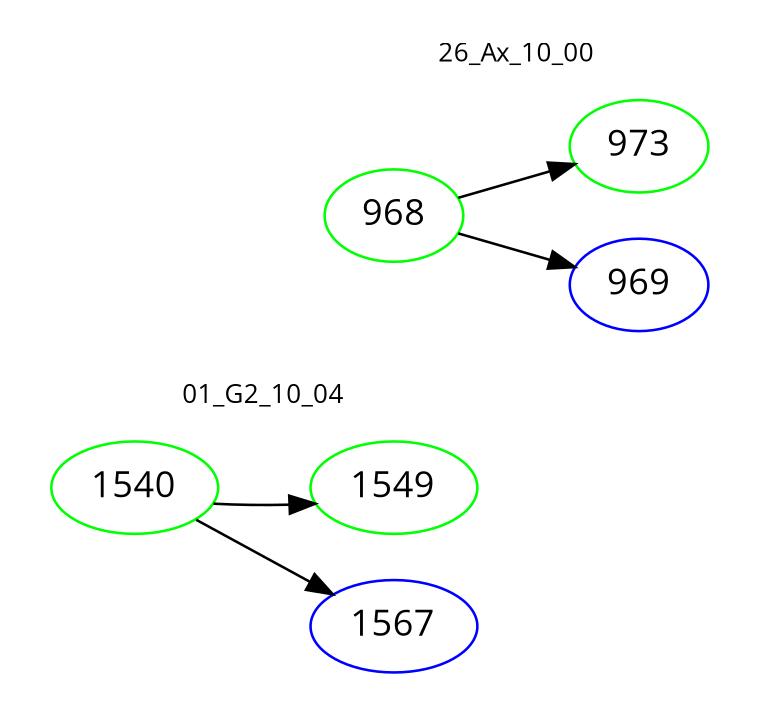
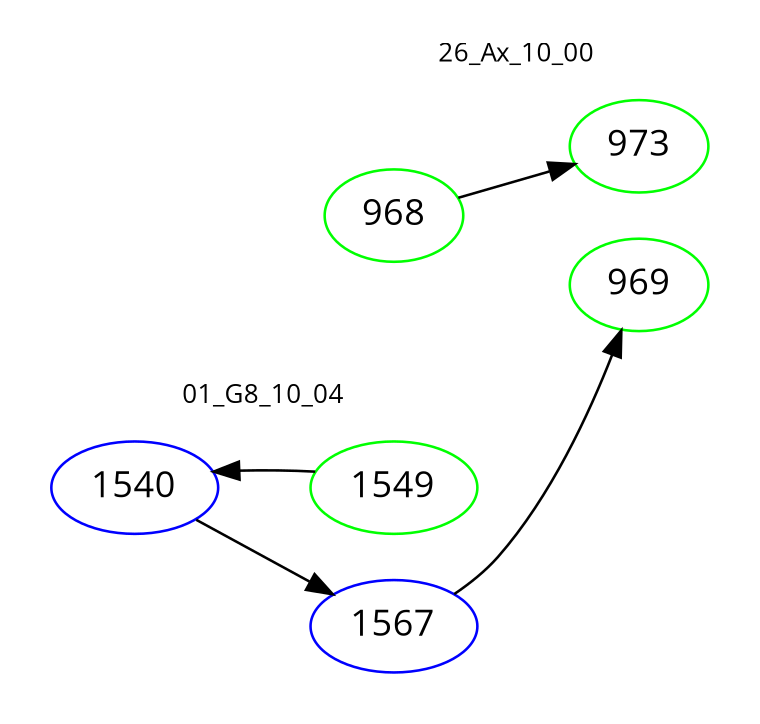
(504, 247) -> (549, 486)
(639, 285) -> (639, 285)
(264, 397) -> (264, 397)
(135, 488) -> (135, 488)
(252, 505) -> (277, 470)
